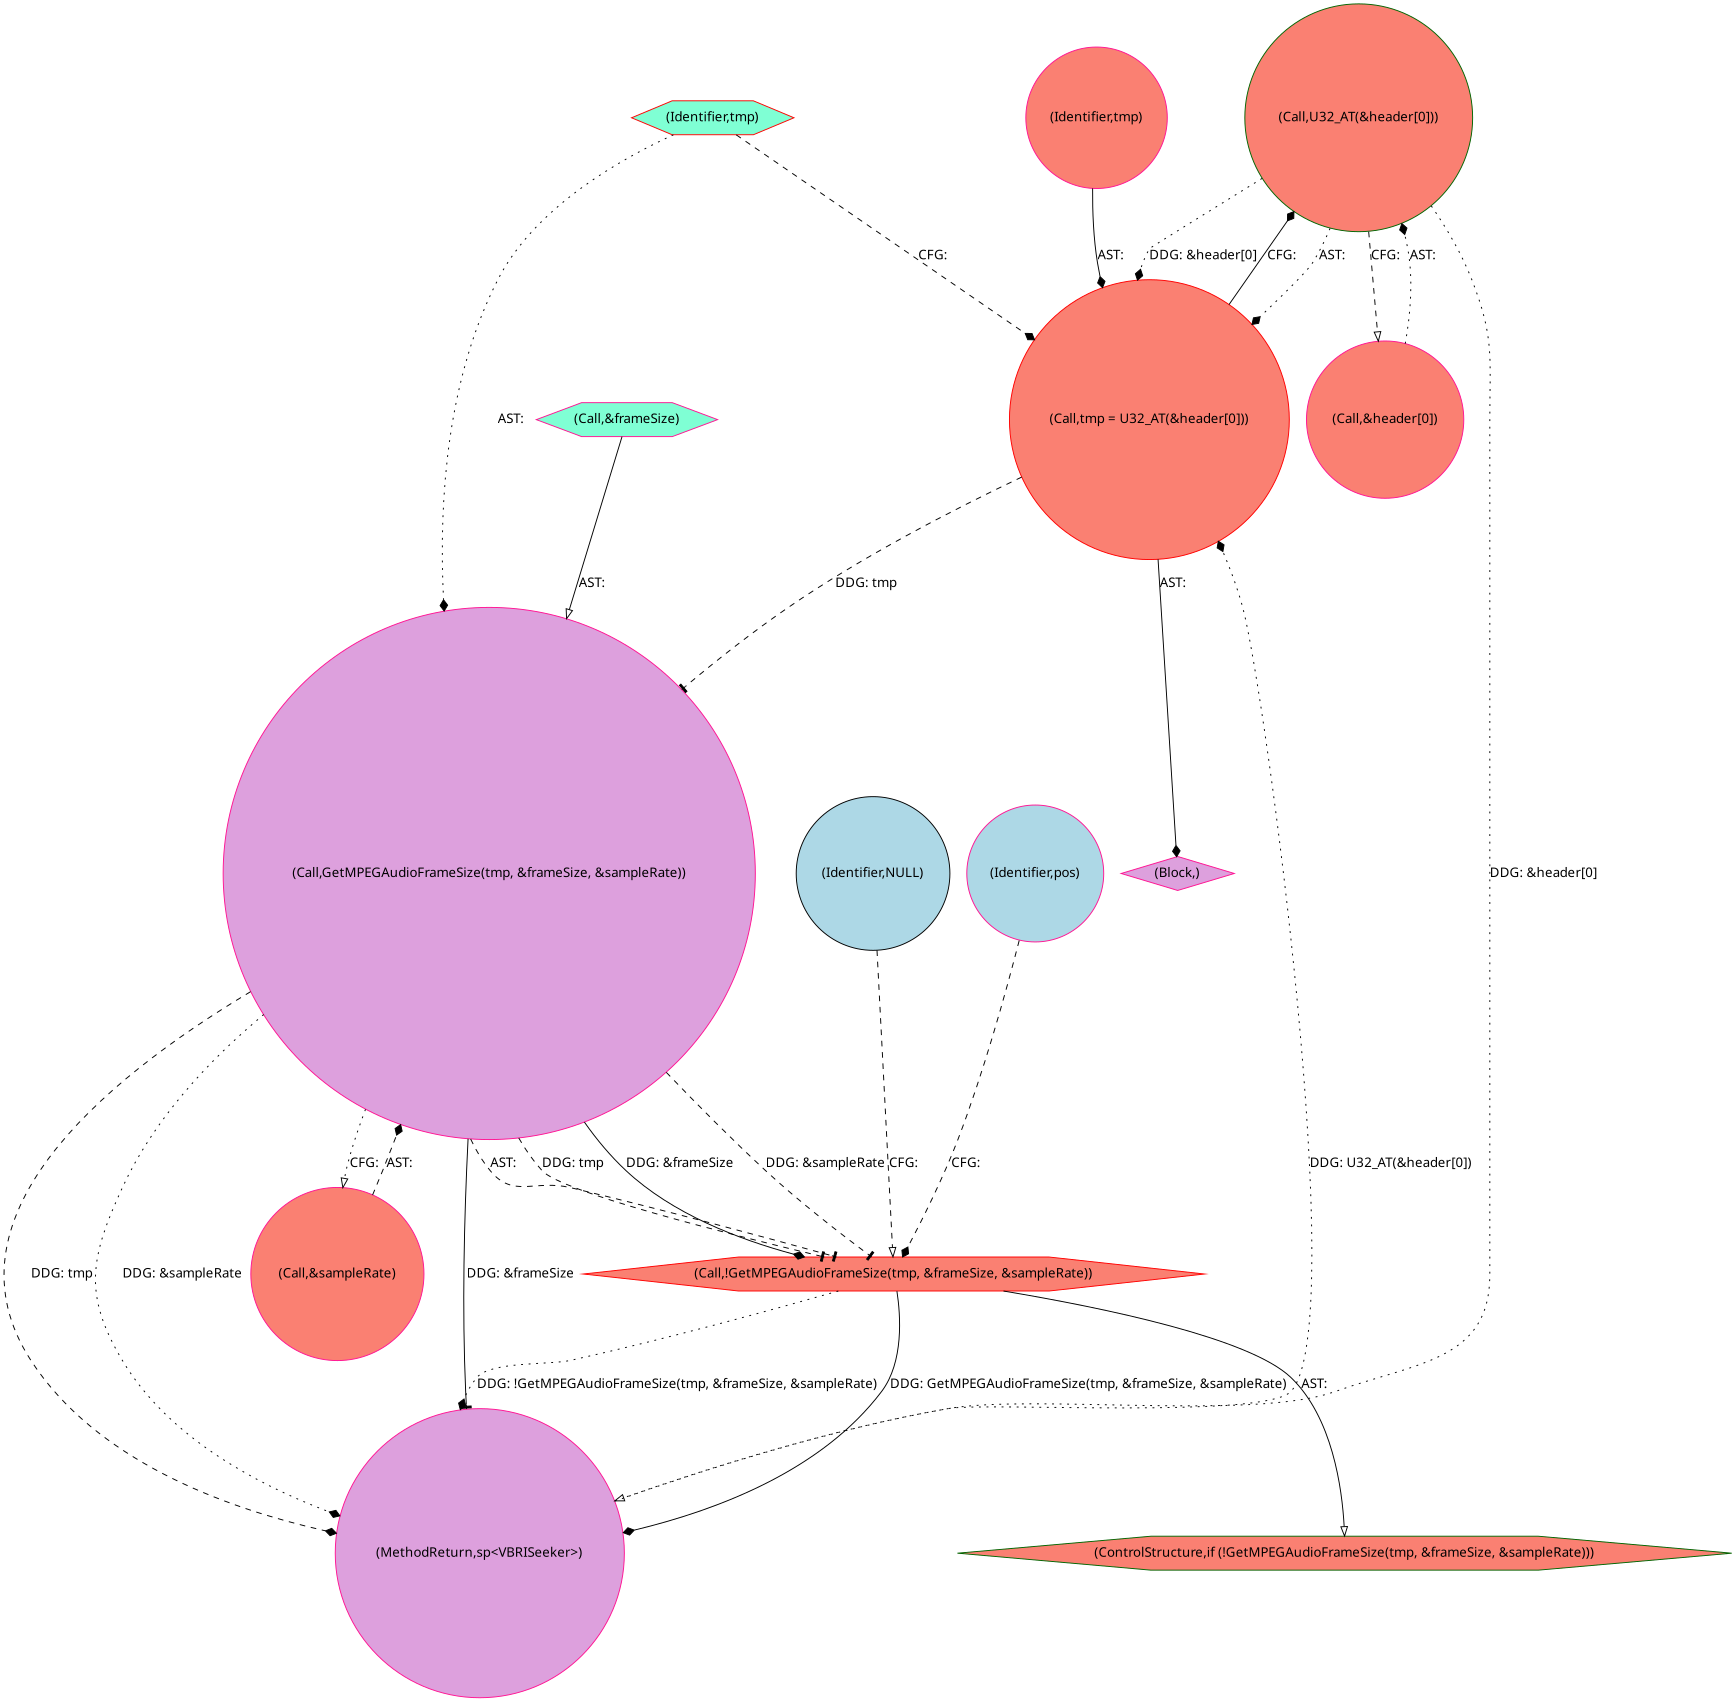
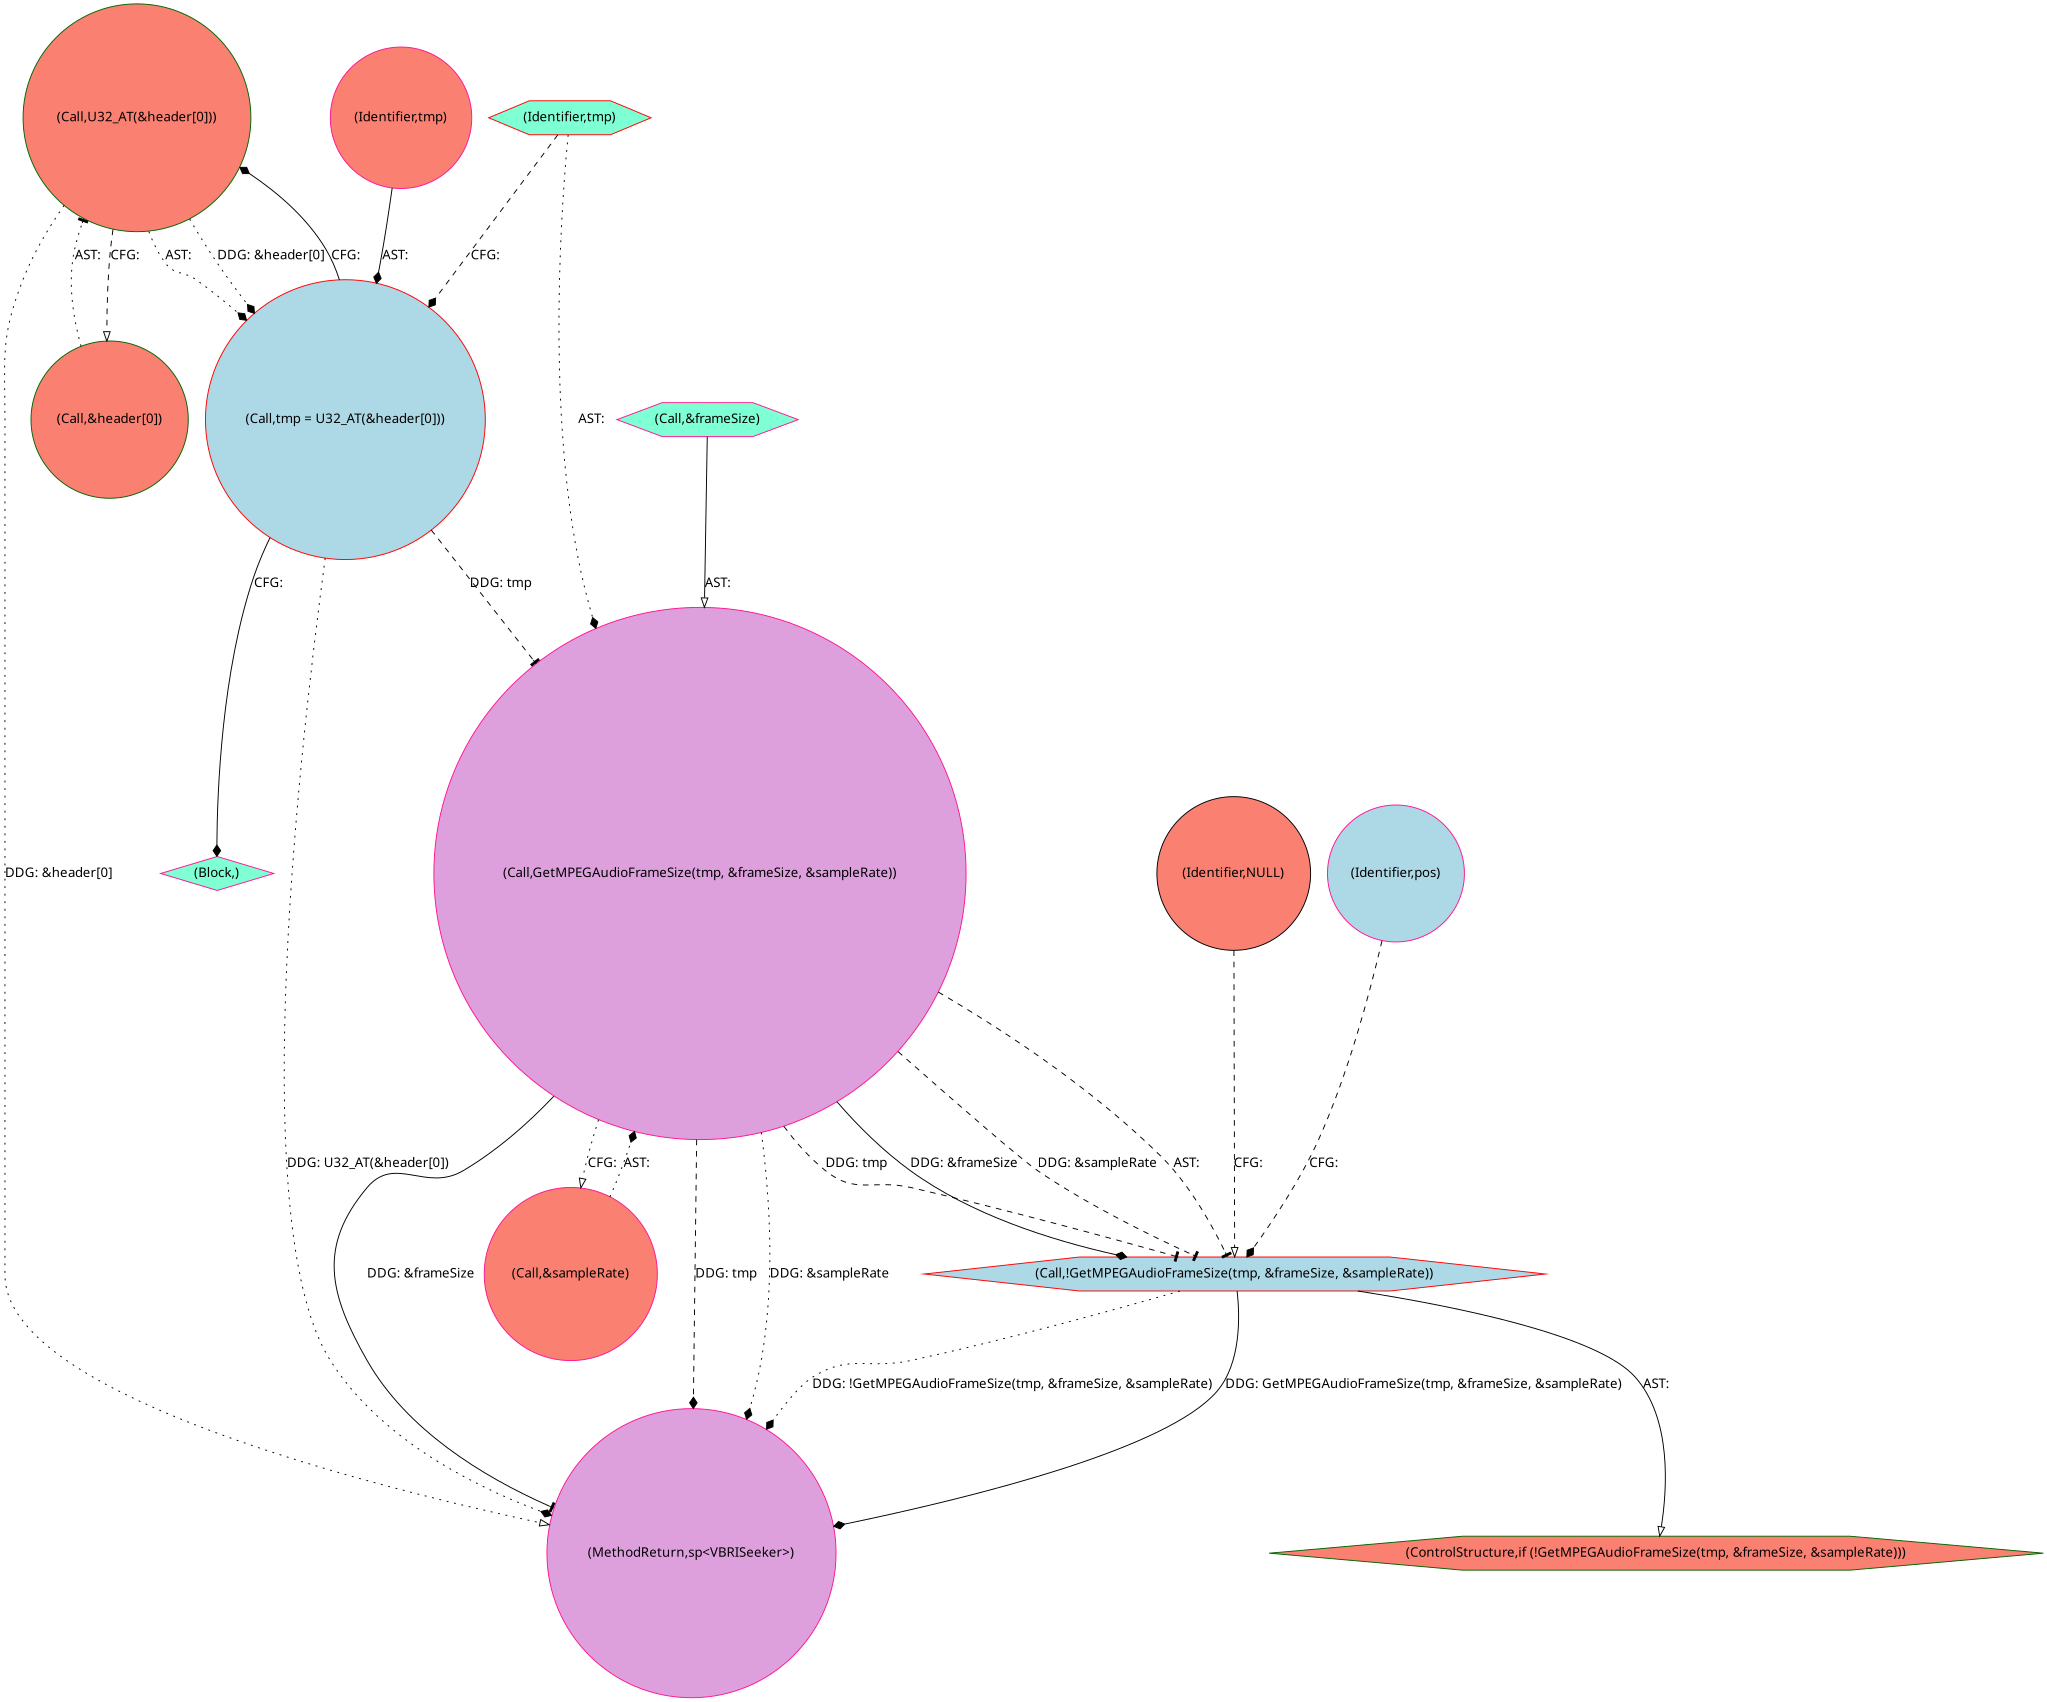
(1411, 289) -> (71, 285)
(1149, 420) -> (345, 420)
(1385, 420) -> (110, 420)
(1175, 583) -> (270, 583)
(873, 874) -> (1234, 874)
(1178, 874) -> (217, 874)
(385, 1165) -> (621, 1170)
(894, 1274) -> (1235, 1274)
(1309, 1315) -> (285, 1093)
